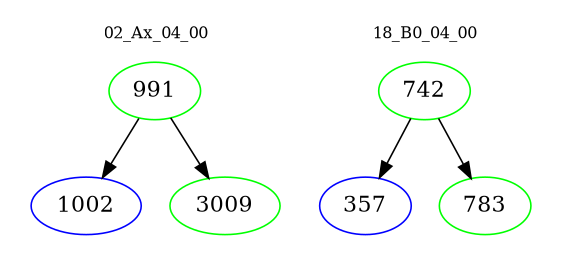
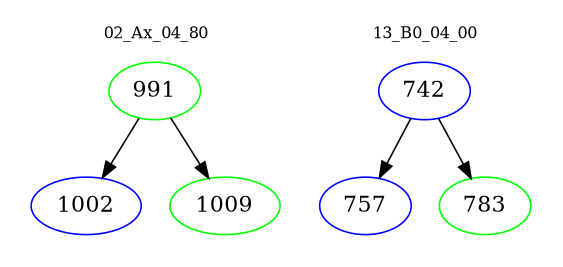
(156, 34) -> (156, 34)
(425, 34) -> (425, 34)
(424, 91) -> (424, 91)
(225, 206) -> (225, 206)
(365, 206) -> (365, 206)
